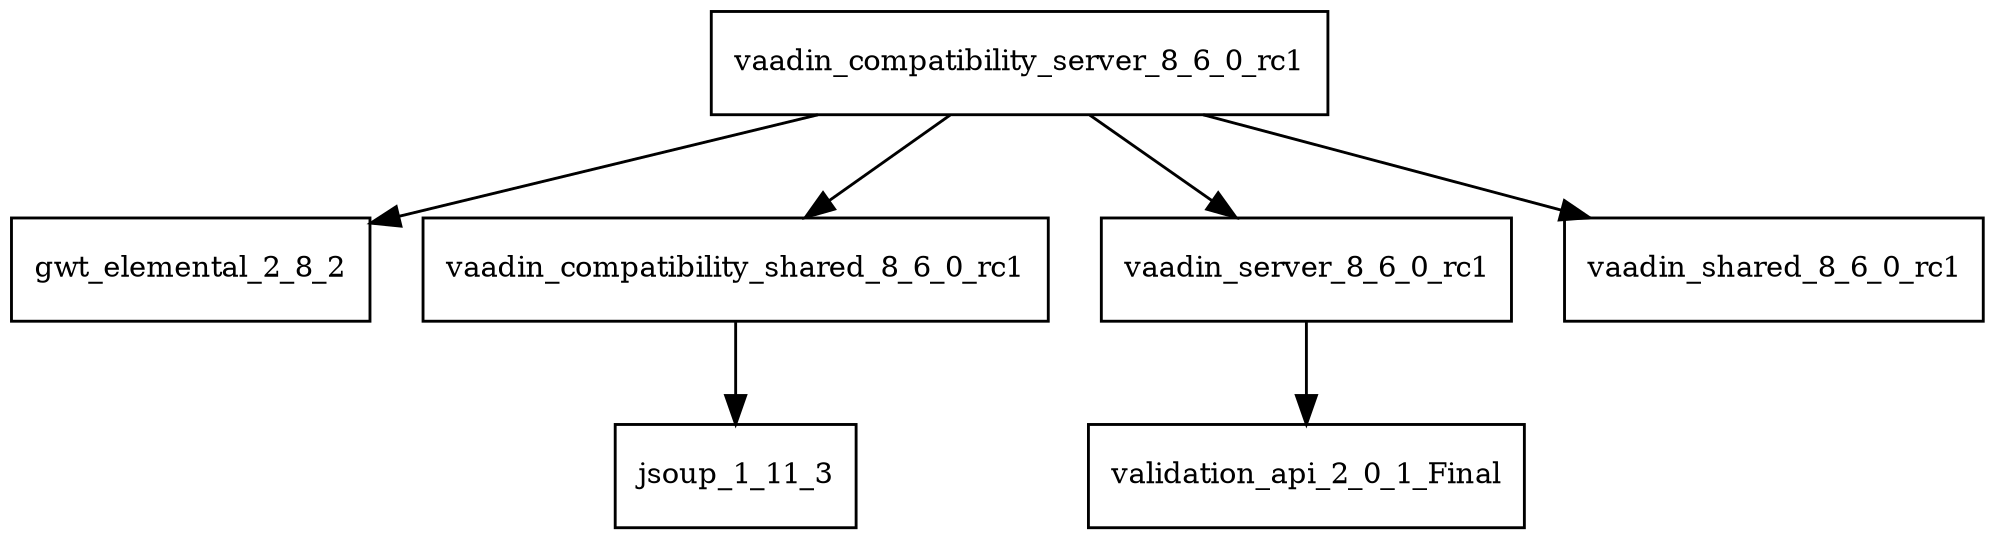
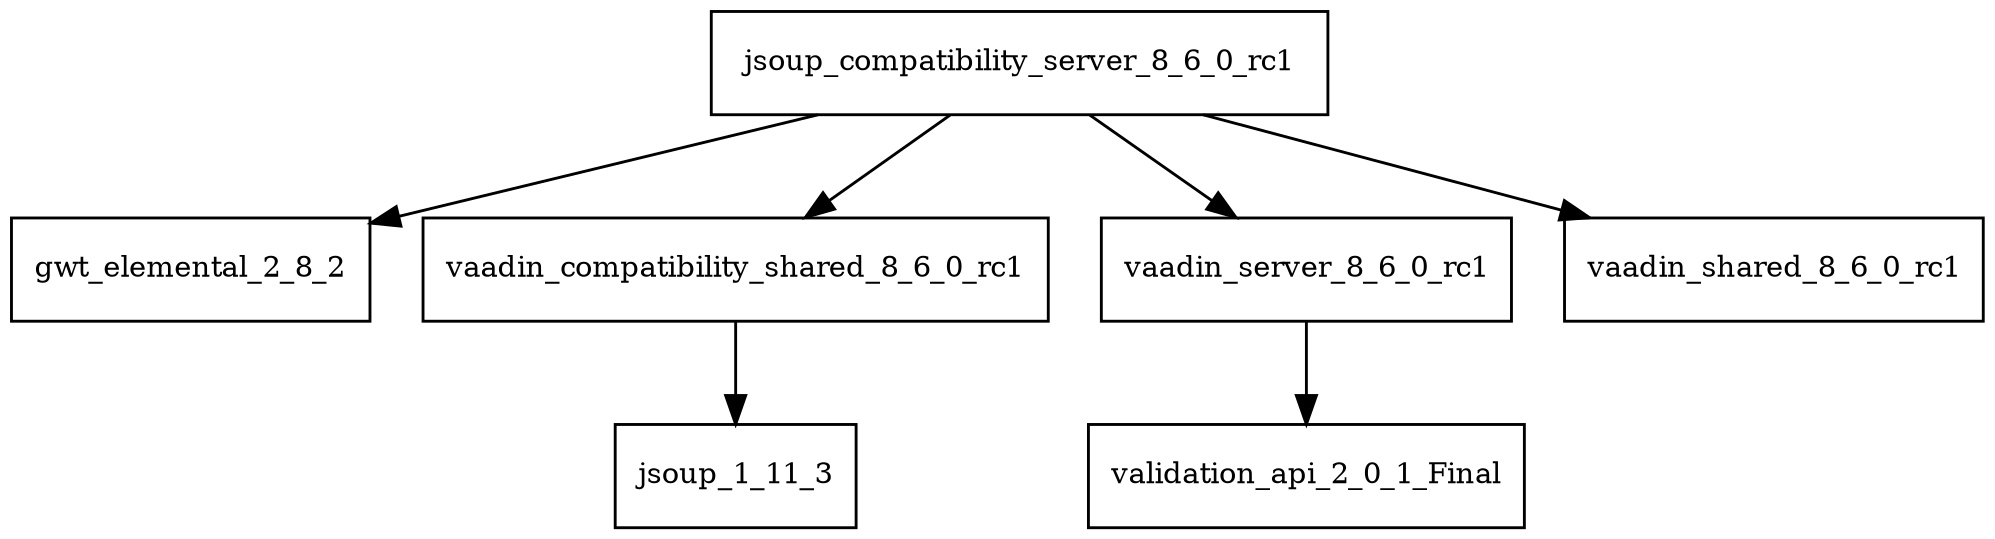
(1020, 63) -> (1020, 63)
